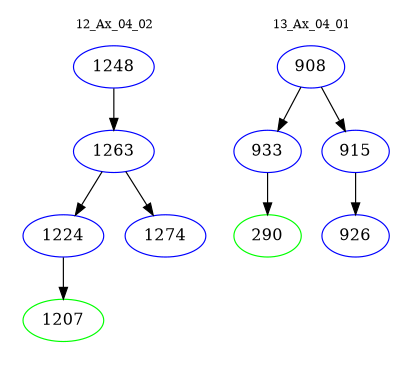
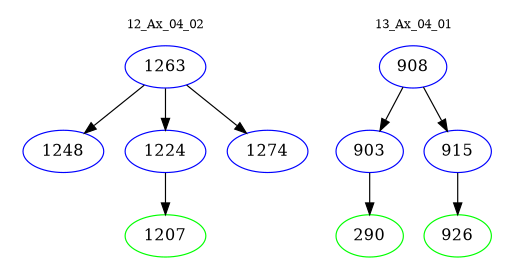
(114, 103) -> (119, 105)
(268, 151) -> (370, 151)
(356, 236) -> (458, 236)
